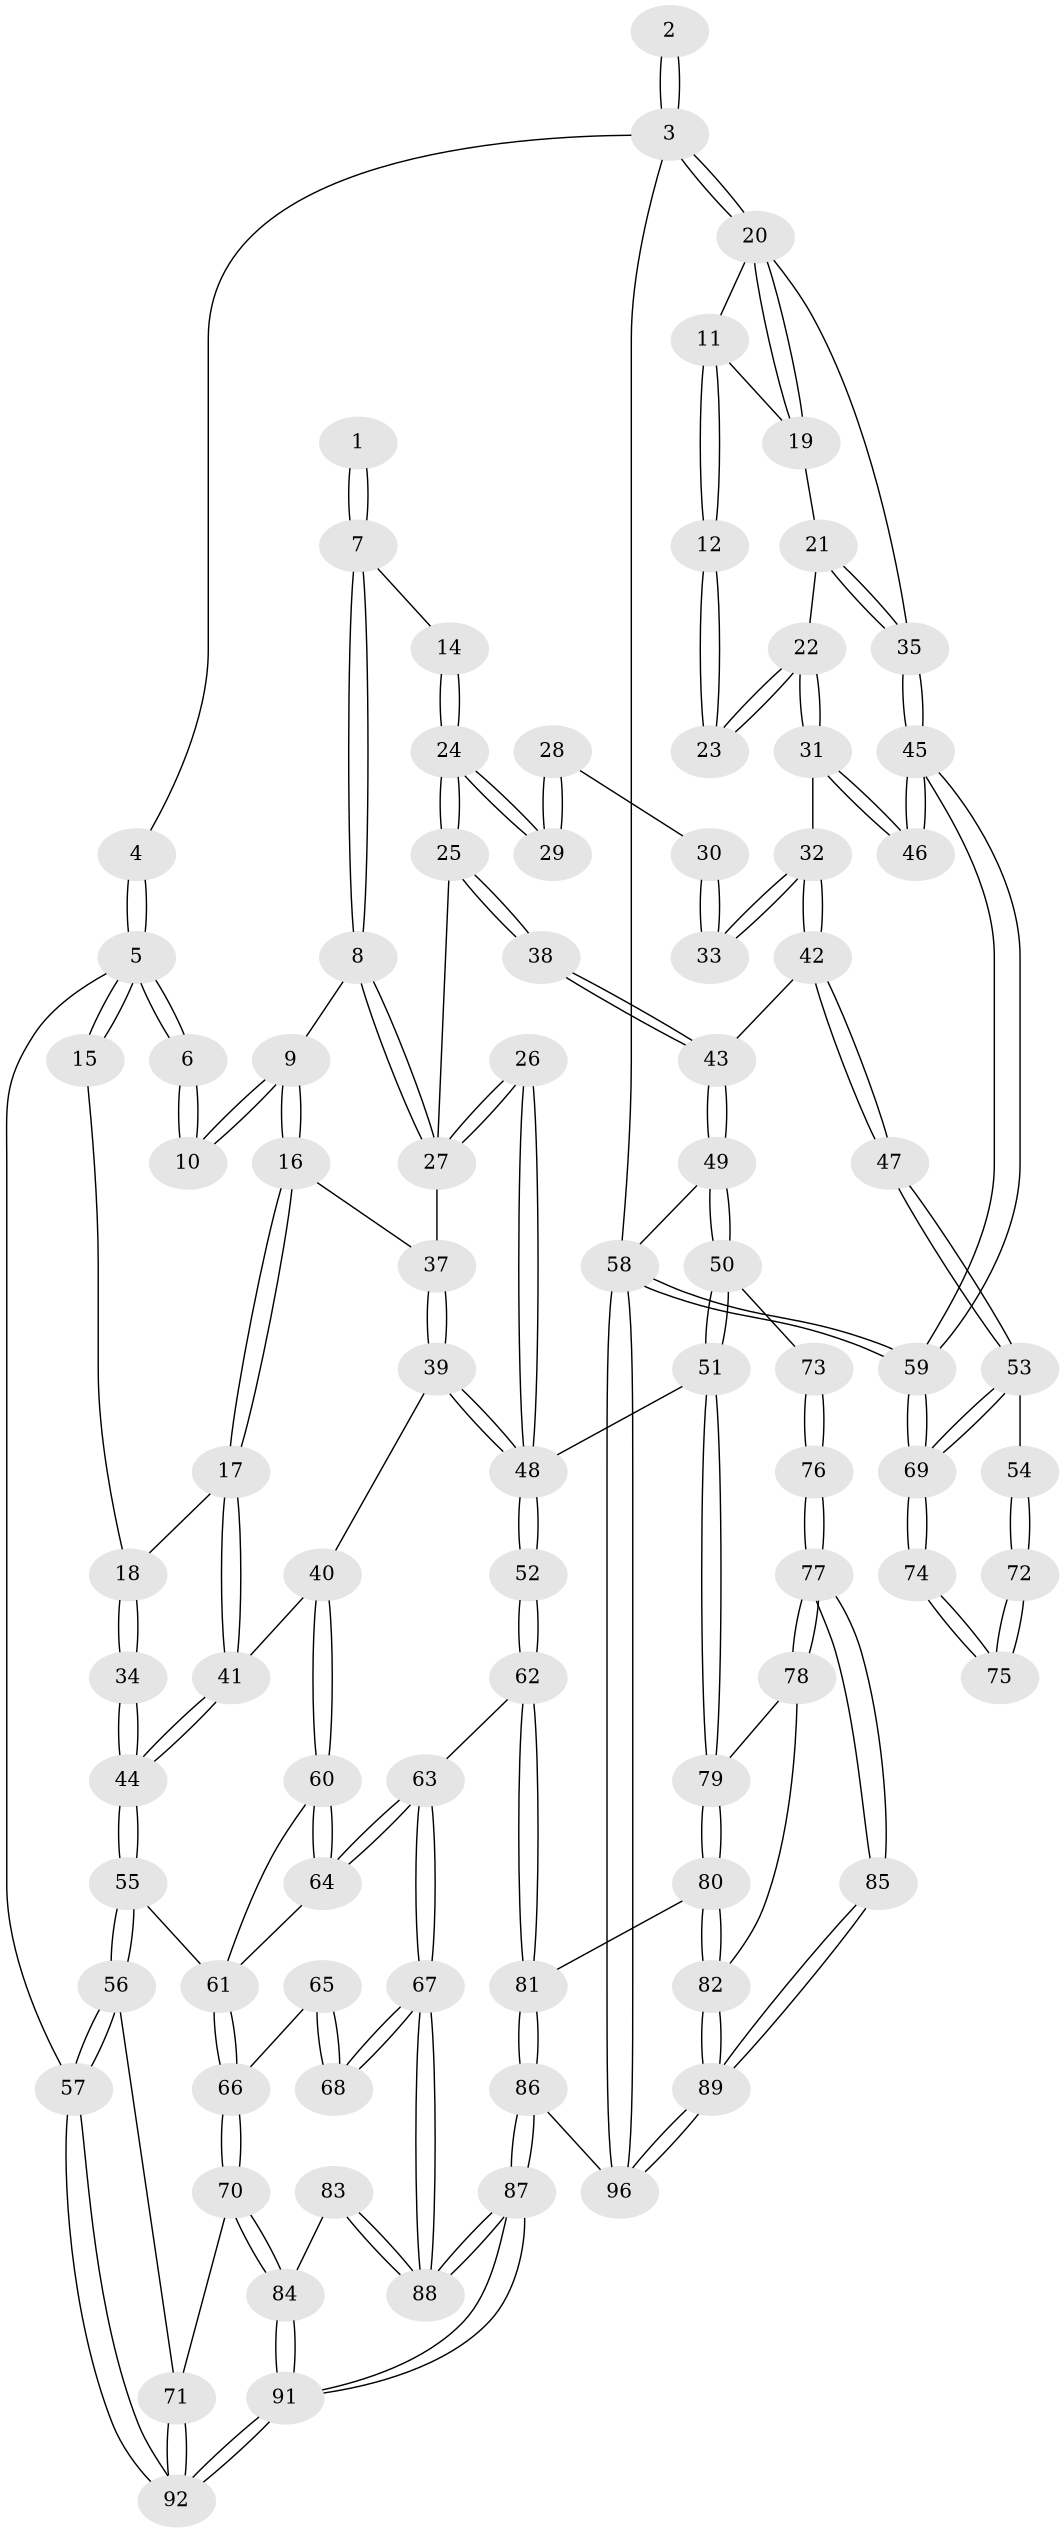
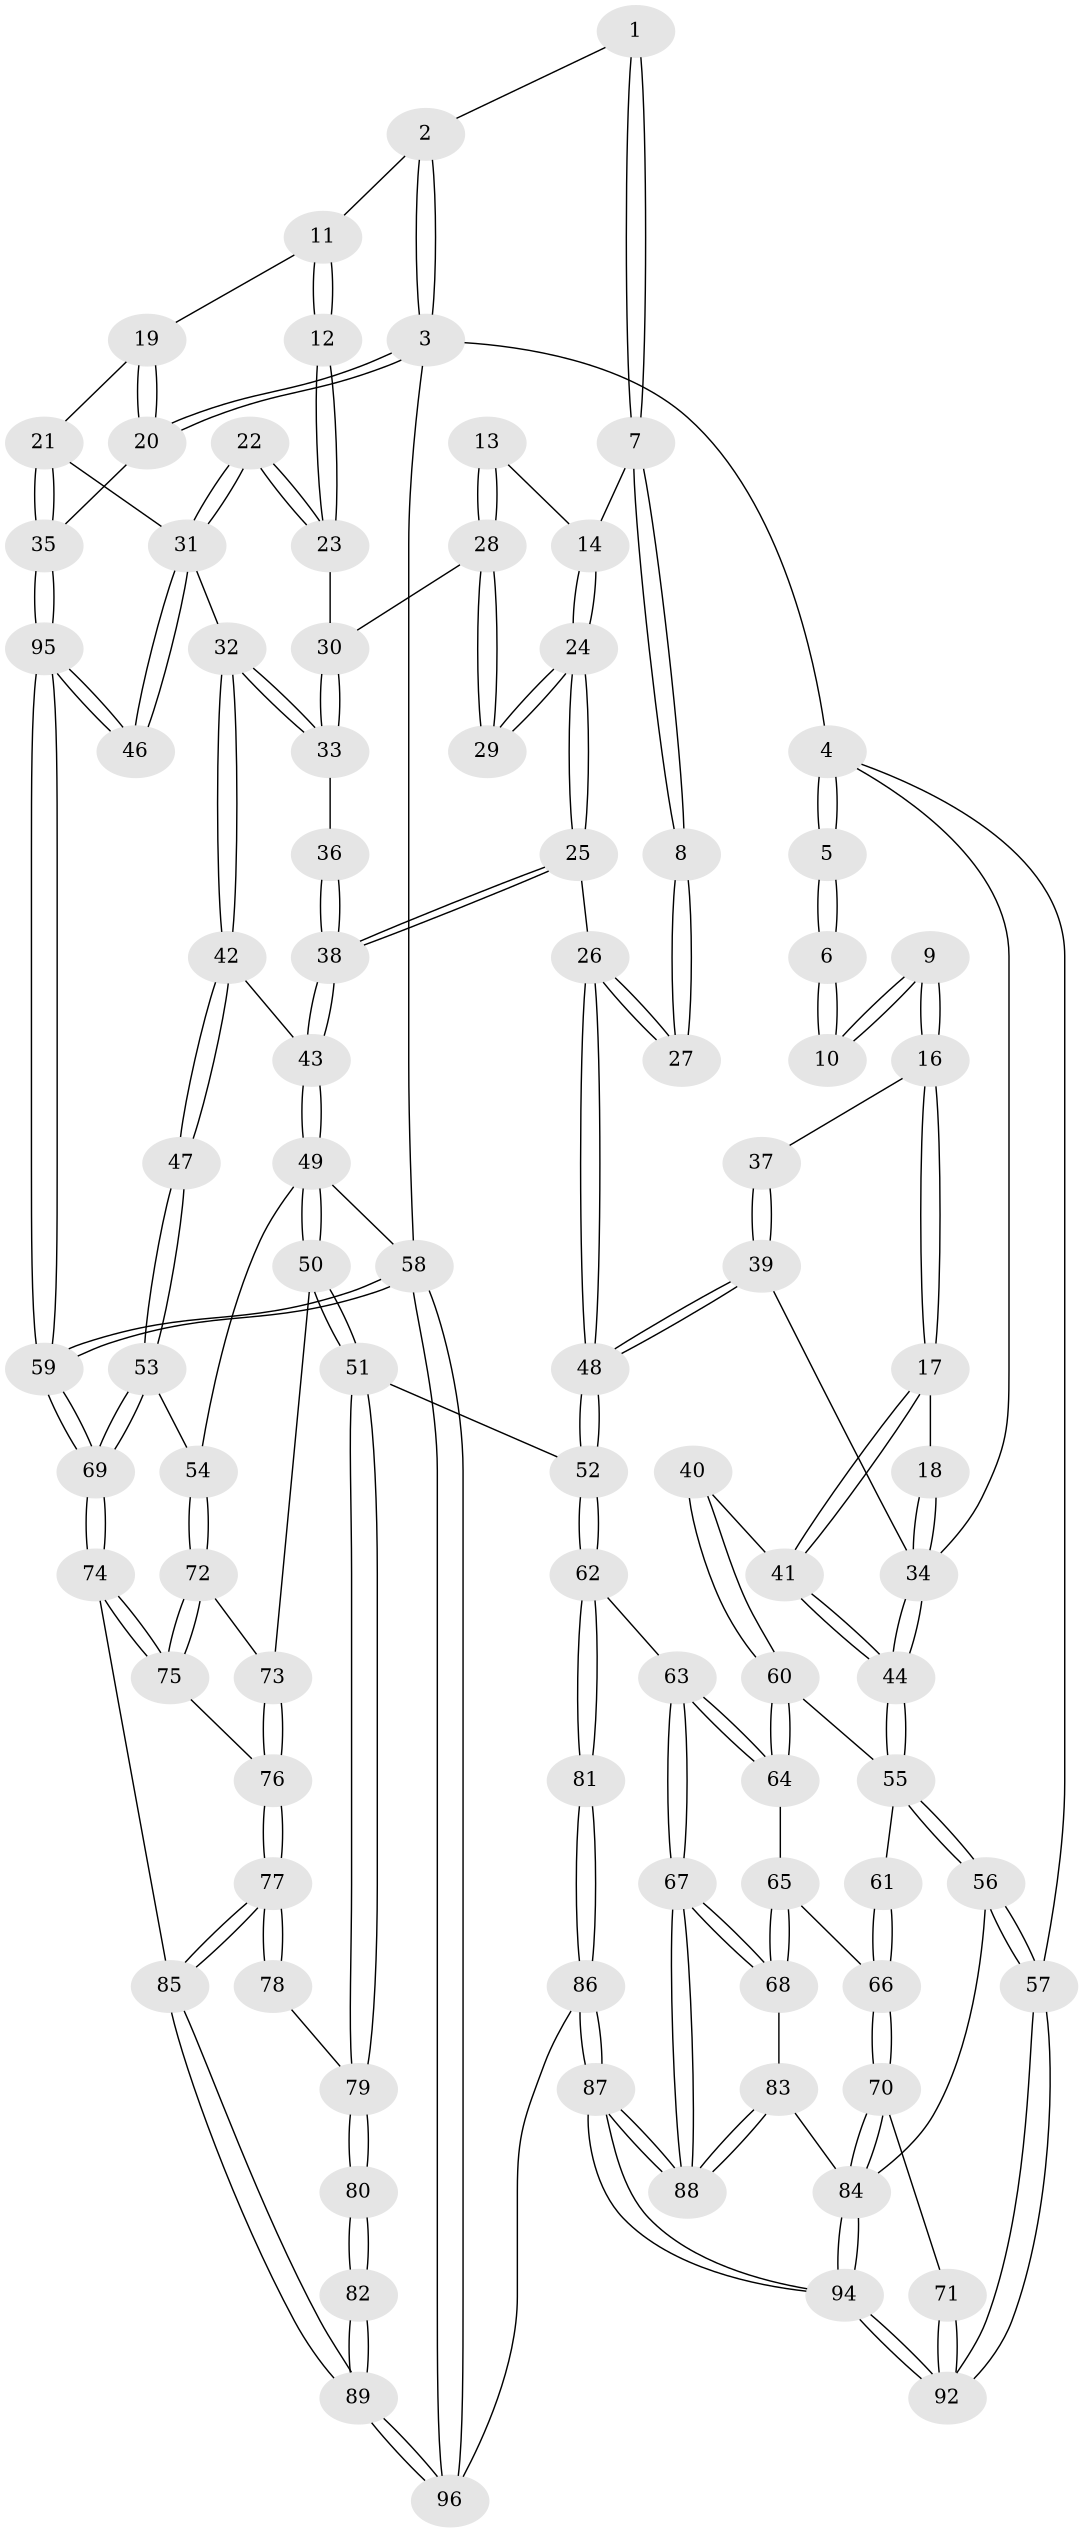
none -> (531, 83)
(733, 289) -> (375, 186)
none -> (487, 443)
none -> (330, 598)
(813, 598) -> (116, 494)
(916, 752) -> (44, 649)
none -> (330, 855)
(325, 1009) -> none
(443, 1009) -> (585, 906)
(85, 1060) -> none
none -> (1009, 1138)
(437, 1215) -> none
none -> (236, 1304)
(620, 1421) -> (474, 1421)
(380, 1472) -> (840, 1421)
(7, 1504) -> (1065, 1311)
none -> (236, 1626)
none -> (221, 1729)
none -> (133, 1781)
(783, 1839) -> none
(260, 1880) -> (838, 1729)
(271, 1935) -> (780, 1832)
(620, 1935) -> none
none -> (779, 2038)
(147, 2192) -> (959, 2054)
(285, 2398) -> (845, 2295)
